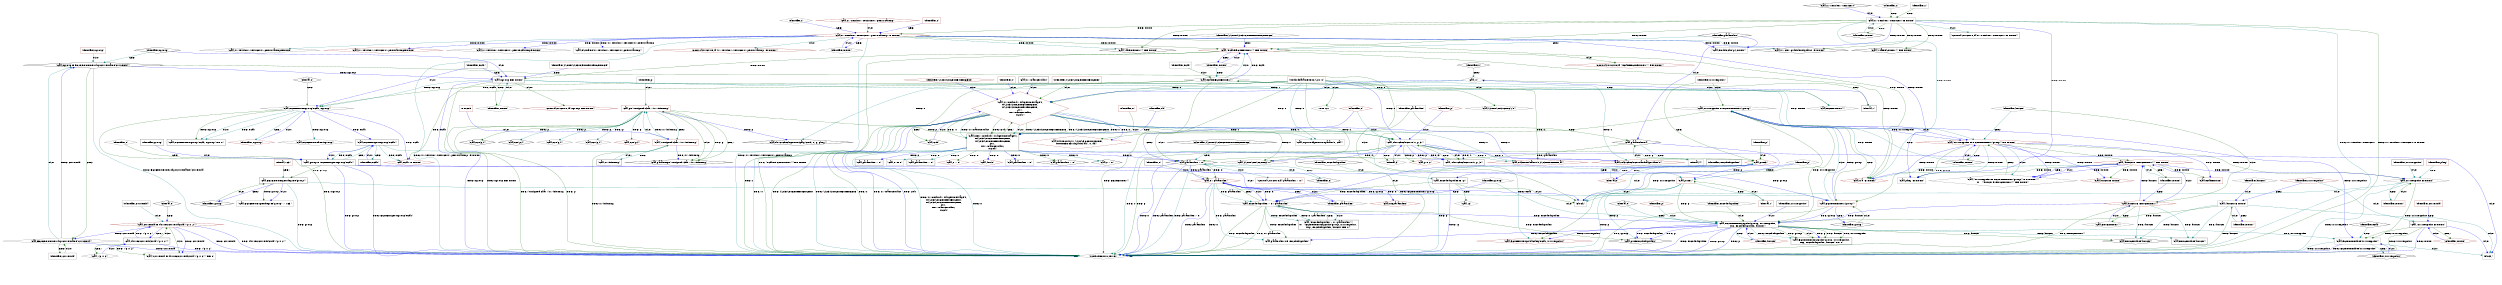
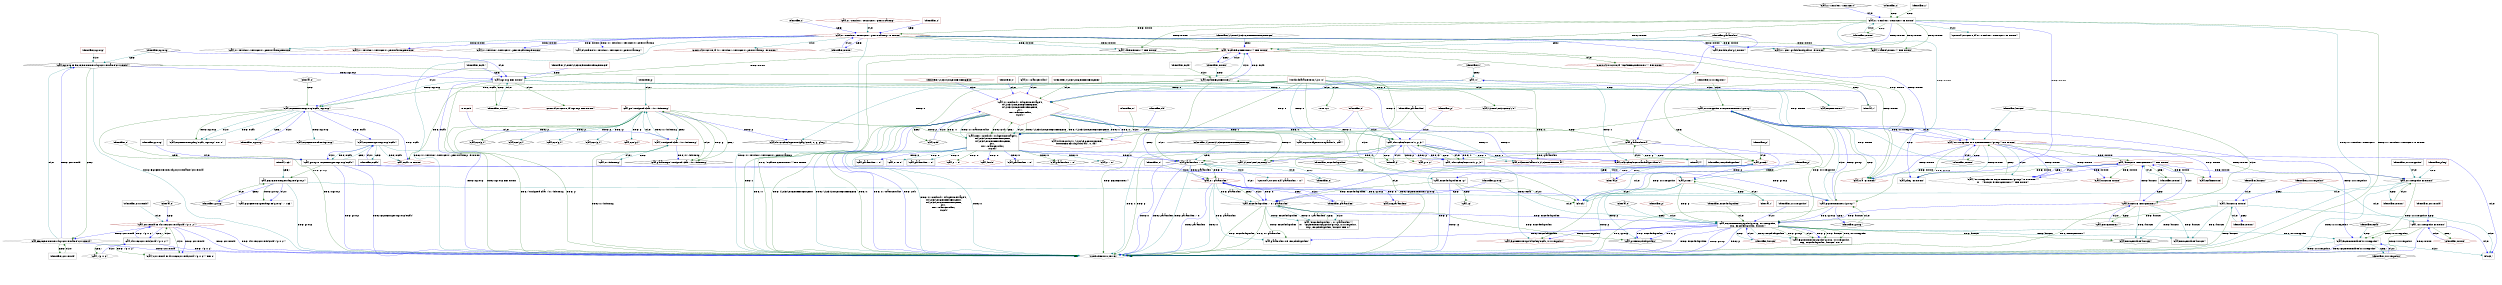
none -> (1393, 39)
(196, 142) -> (196, 142)
